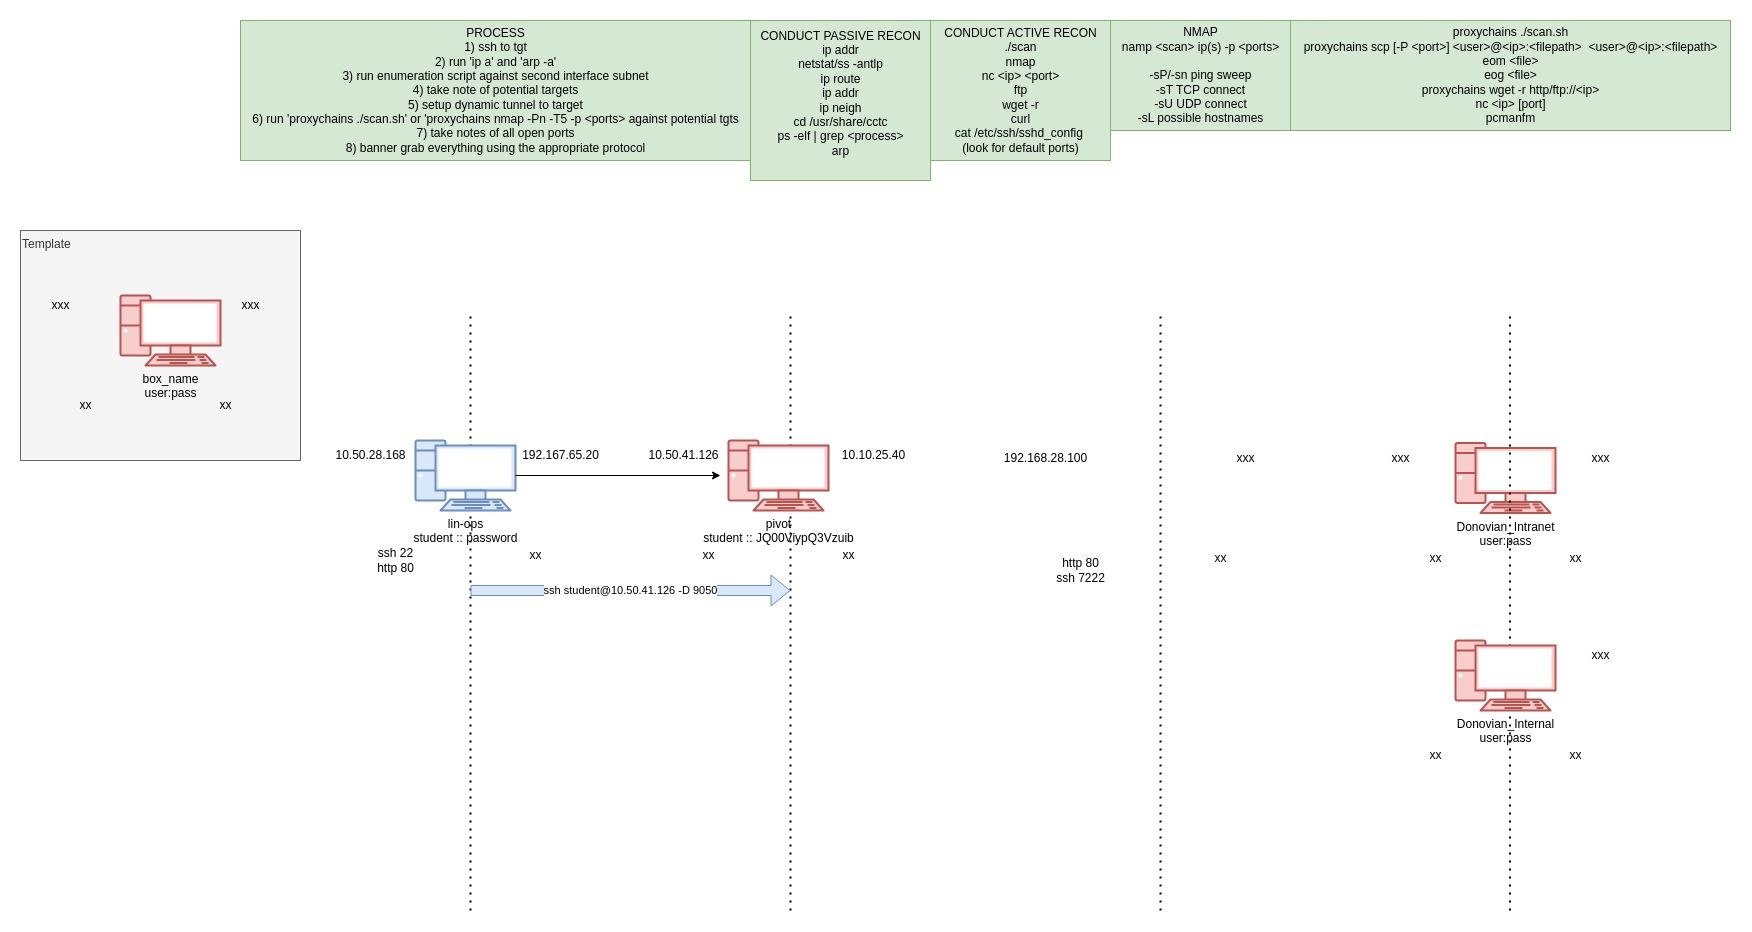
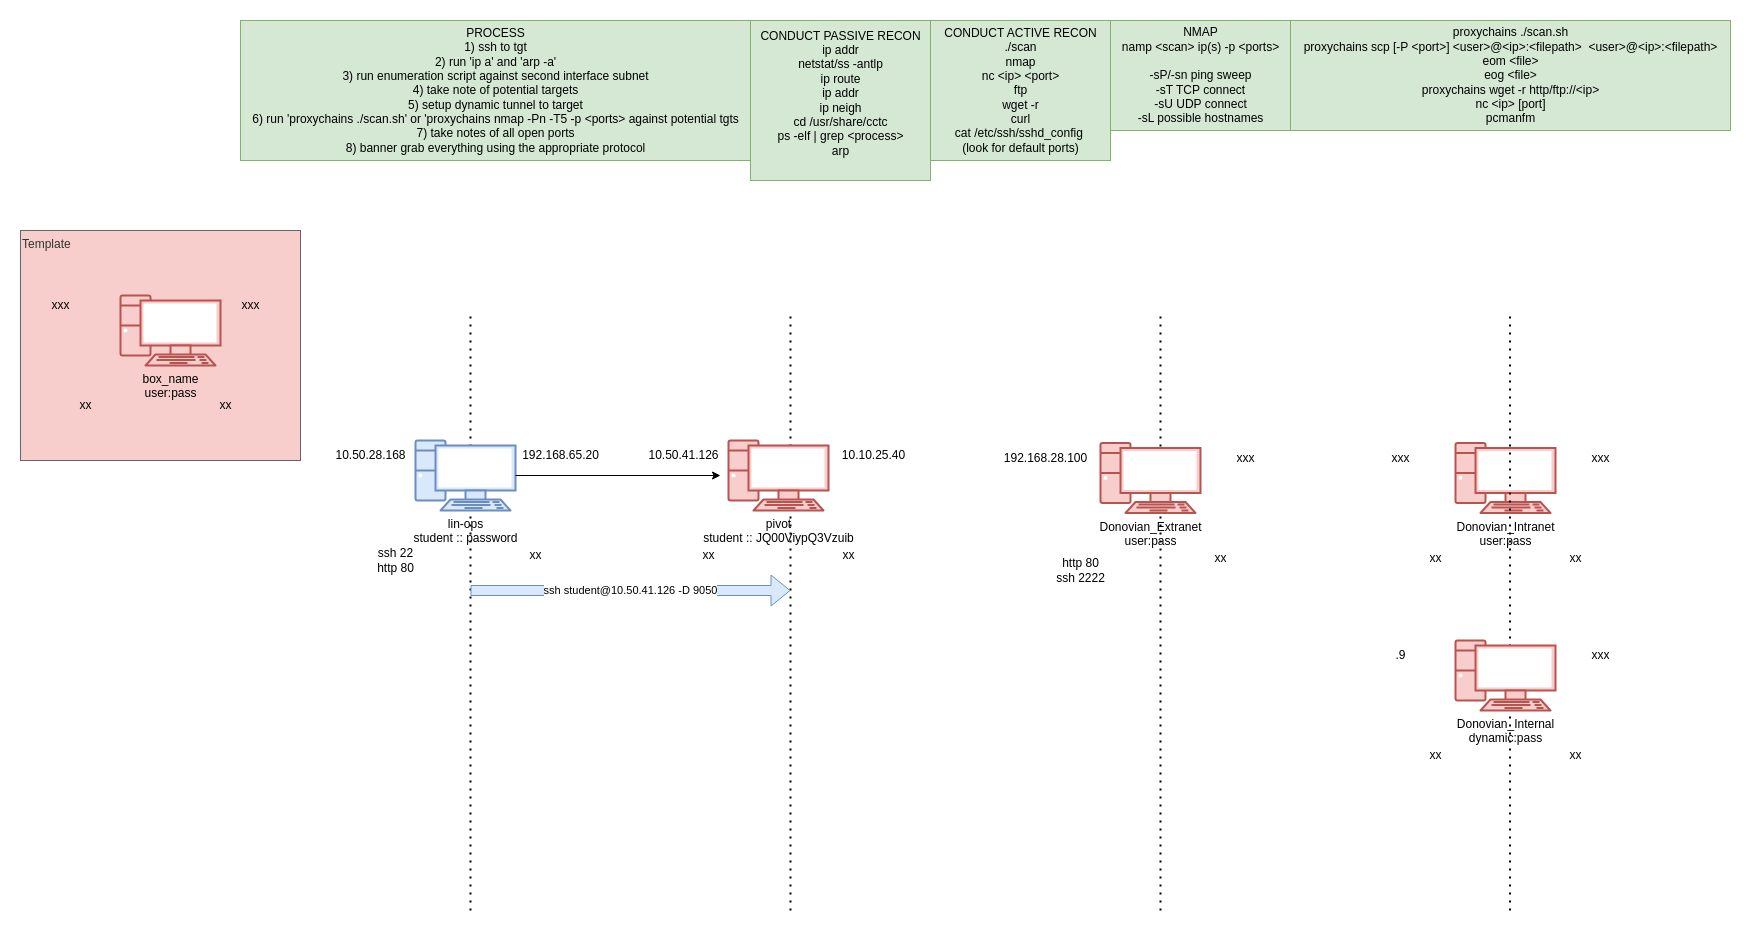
(48, 245) -> (48, 245)
(561, 456) -> (561, 456)
none -> (1151, 478)
(1081, 571) -> (1081, 571)
none -> (1401, 656)
(1506, 732) -> (1506, 732)
